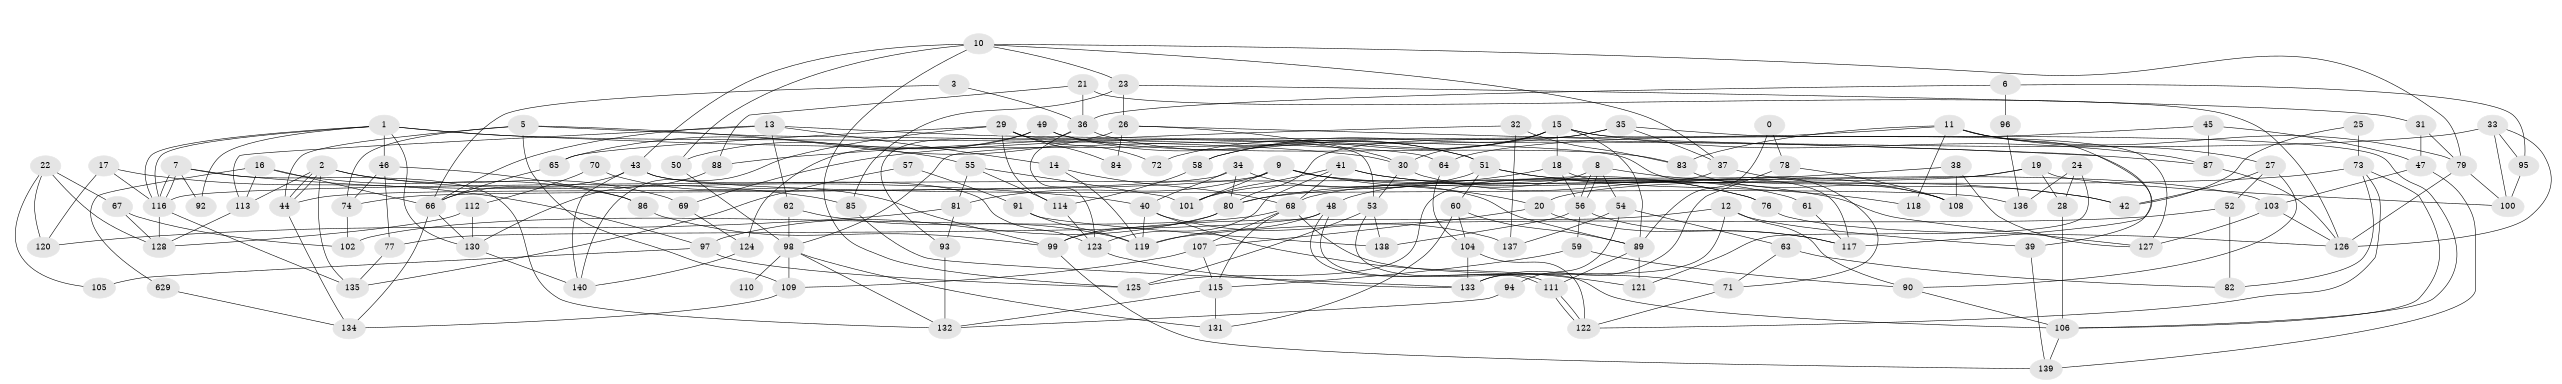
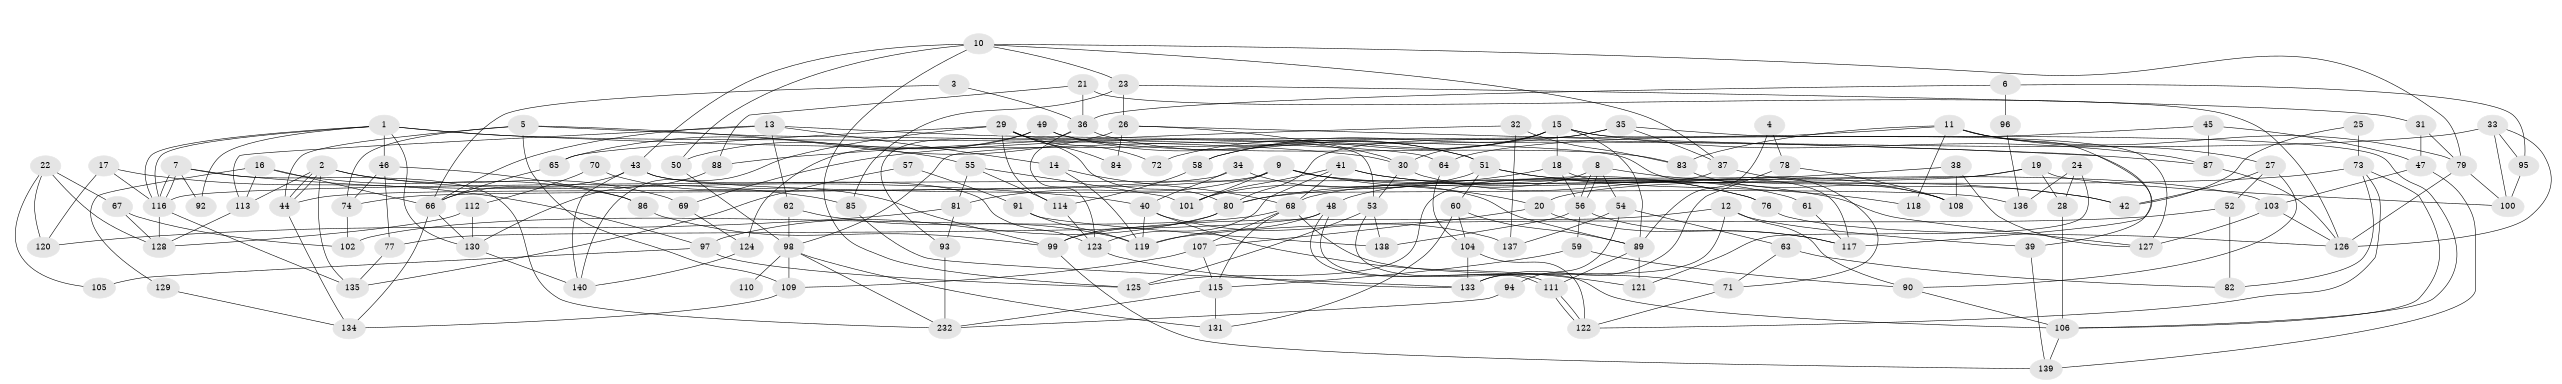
(1770, 125) -> (1770, 125)
(1234, 186) -> (1086, 168)
(163, 288) -> (163, 288)
(945, 329) -> (945, 329)
